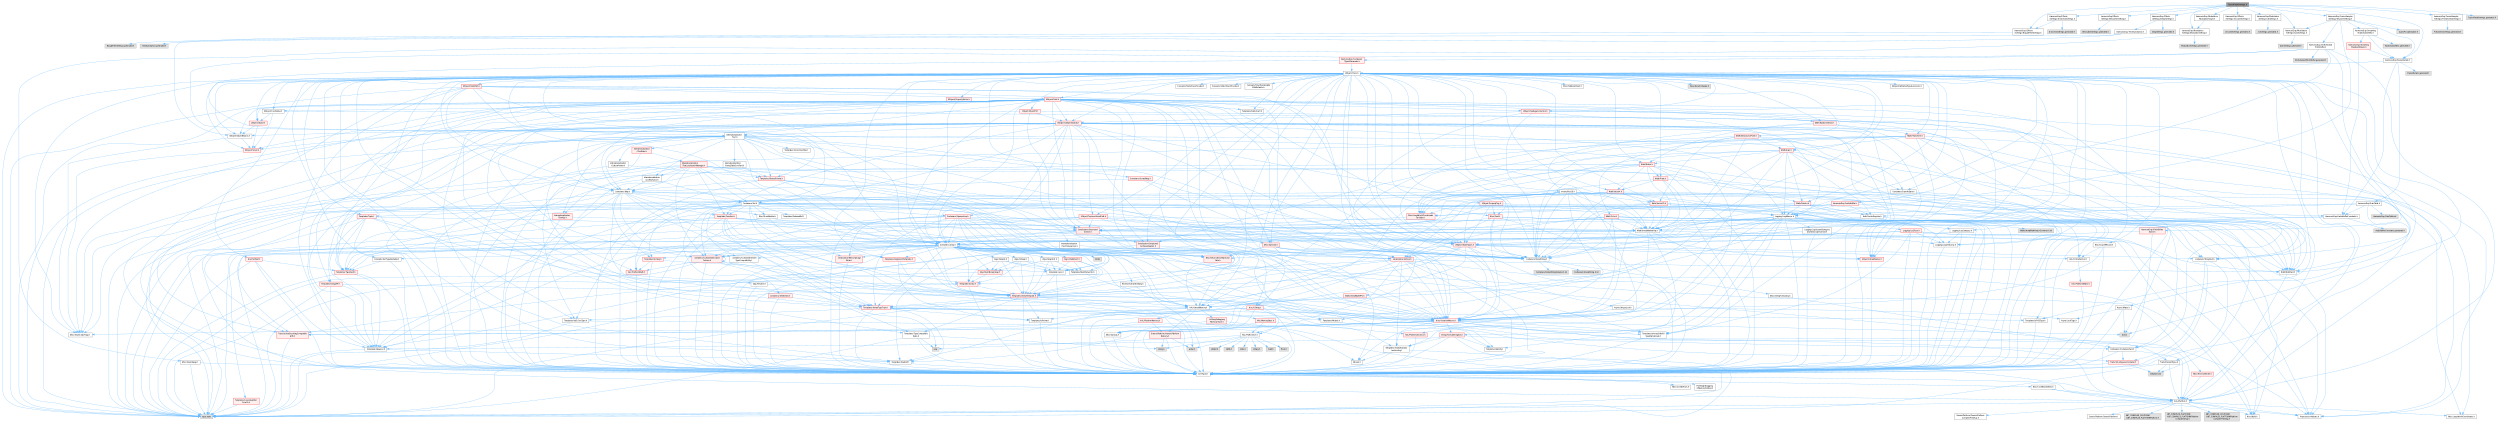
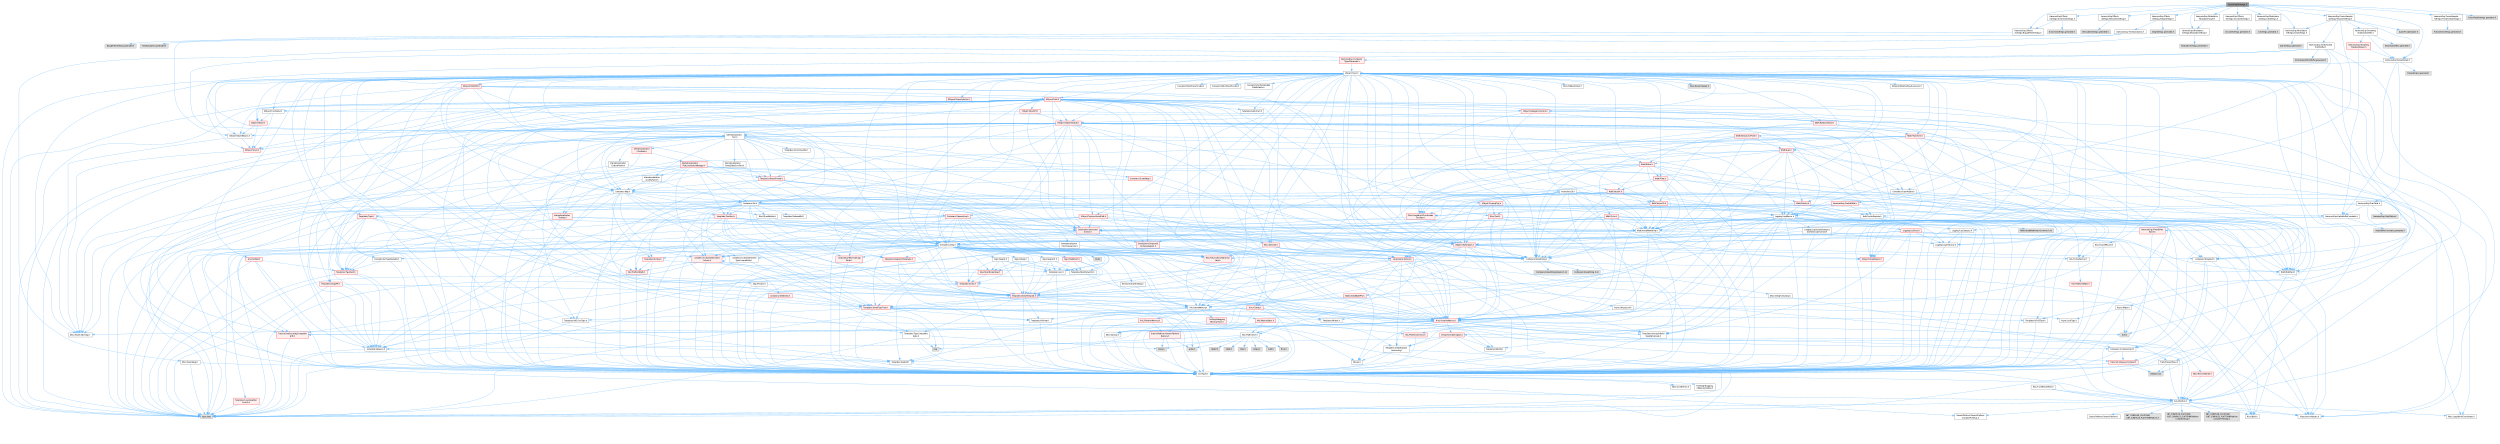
(1366, 247) -> (1001, 233)
(1681, 381) -> (1544, 393)
